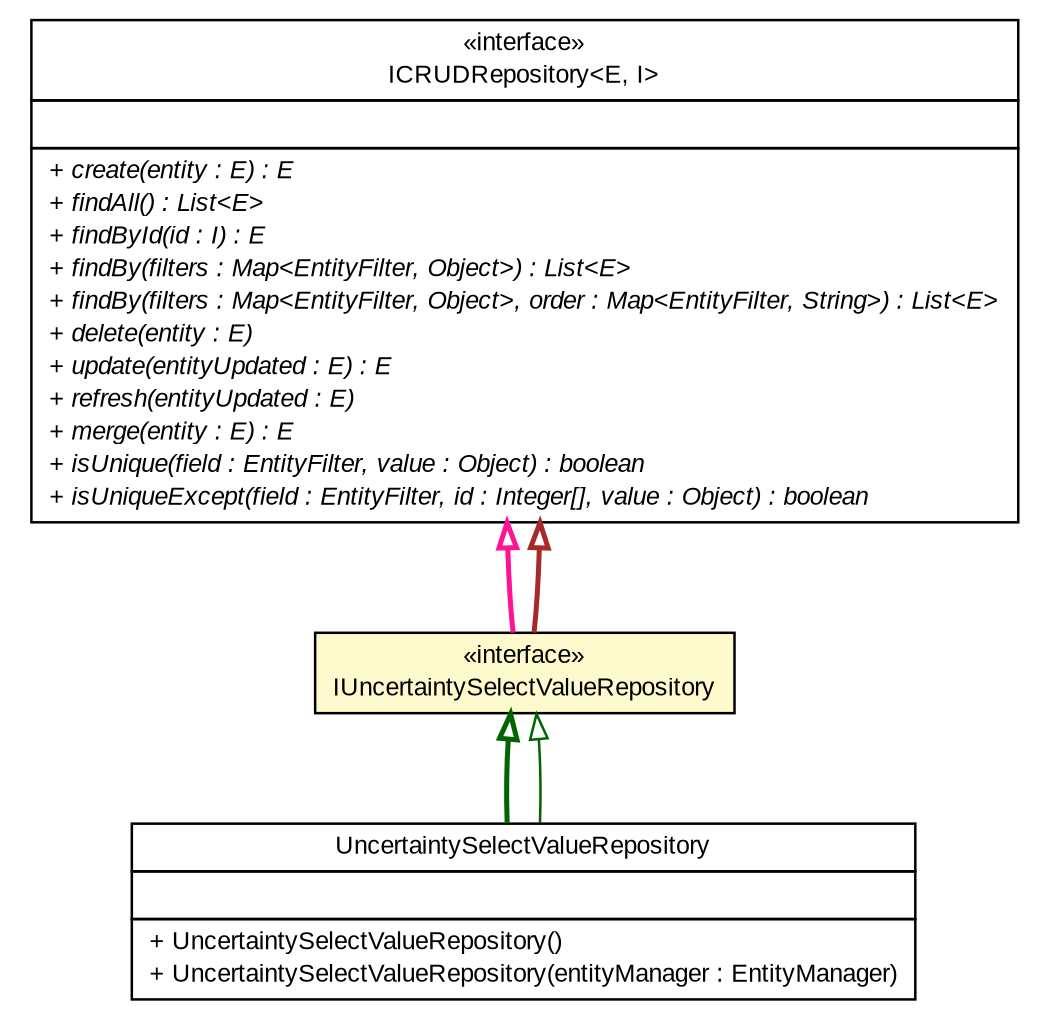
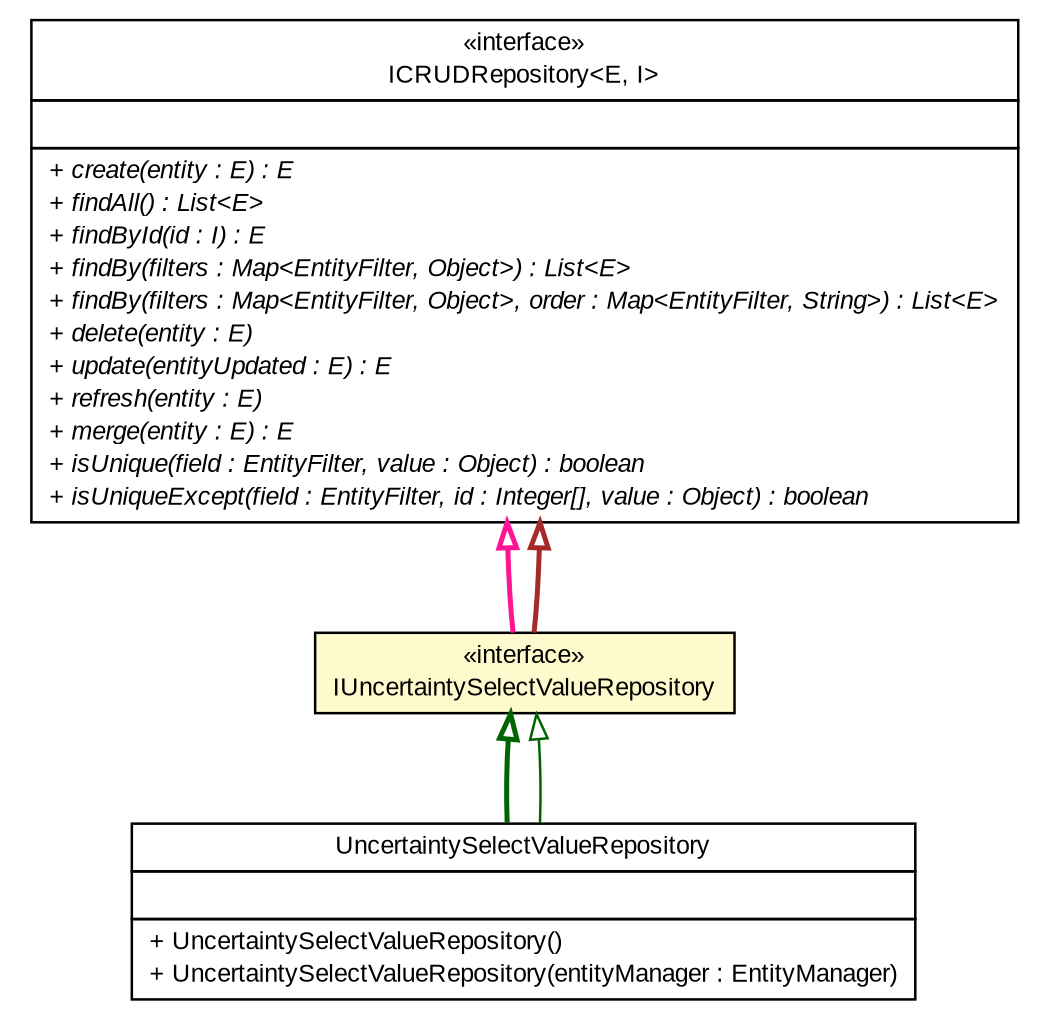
(202, 399) -> (156, 399)
